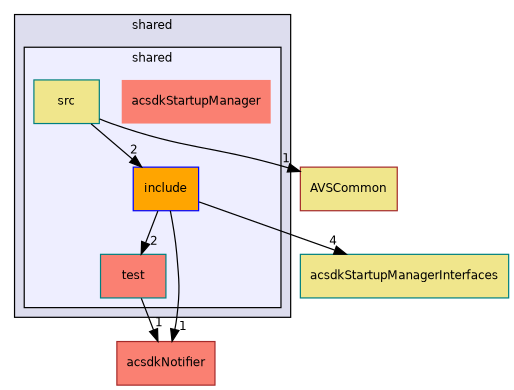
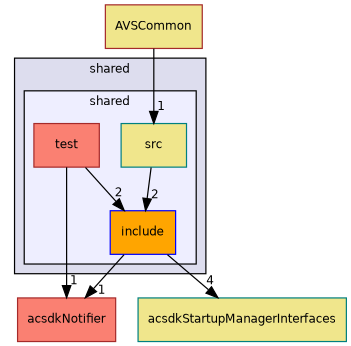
(196, 102) -> none
(193, 146) -> (154, 80)
(152, 227) -> (101, 185)
(133, 276) -> (67, 145)
